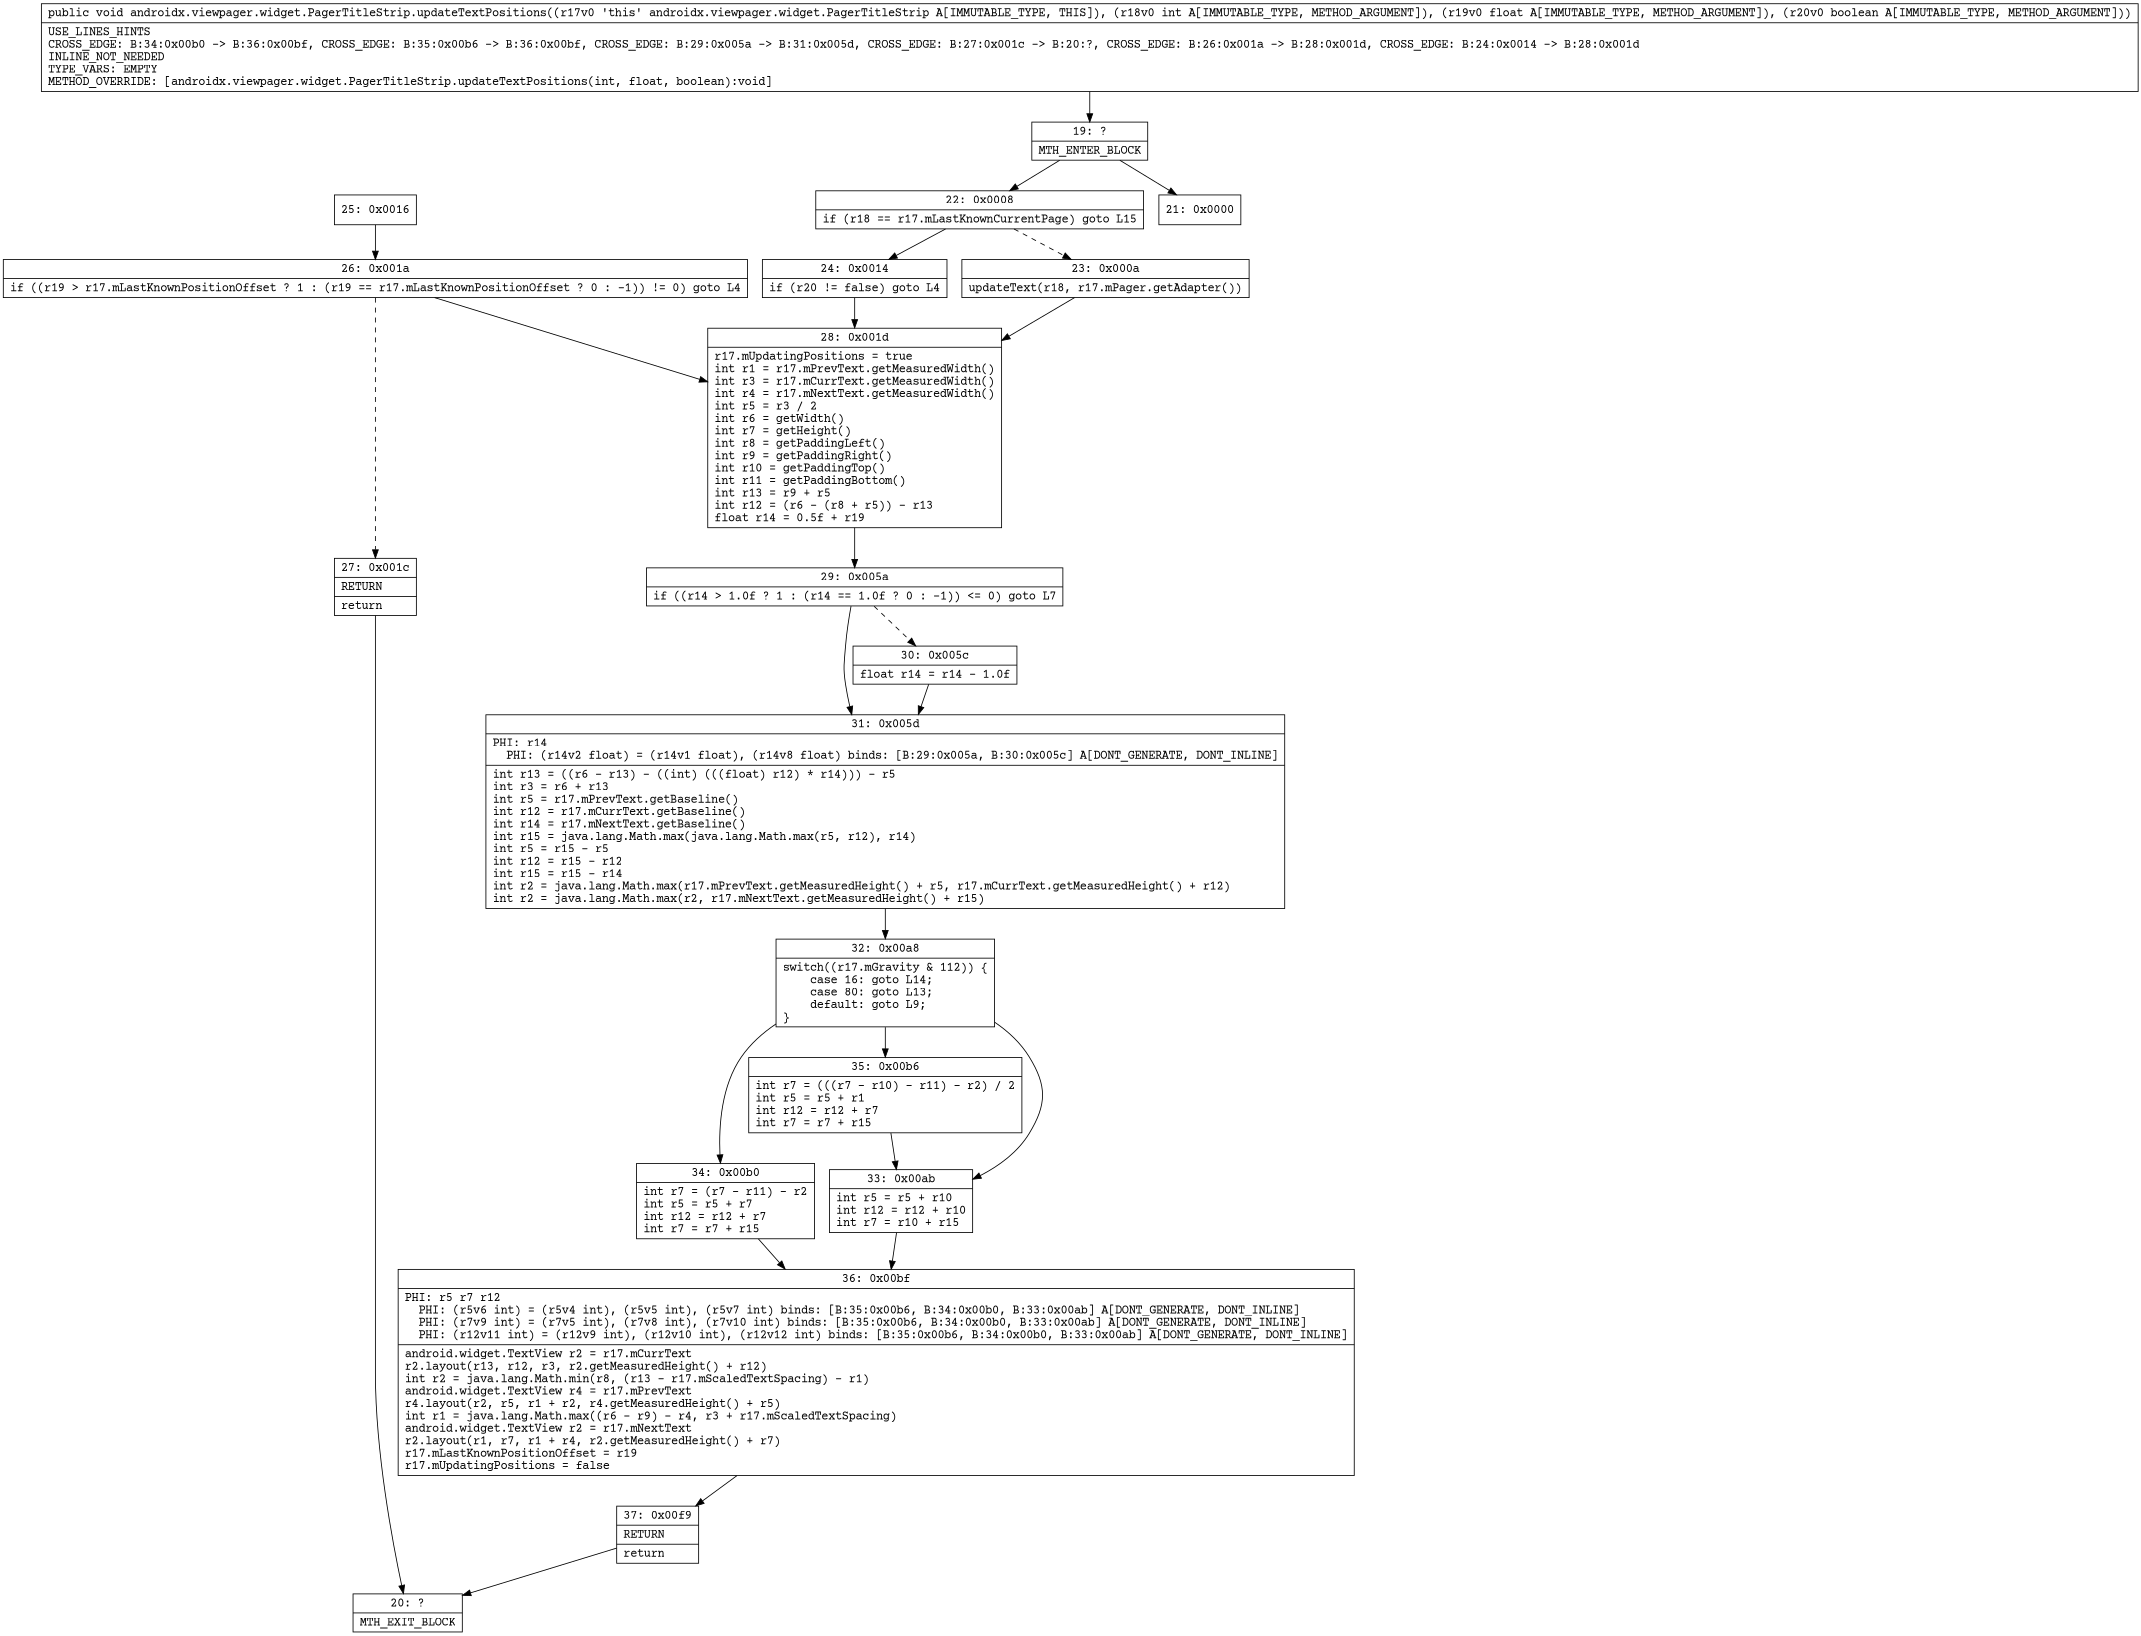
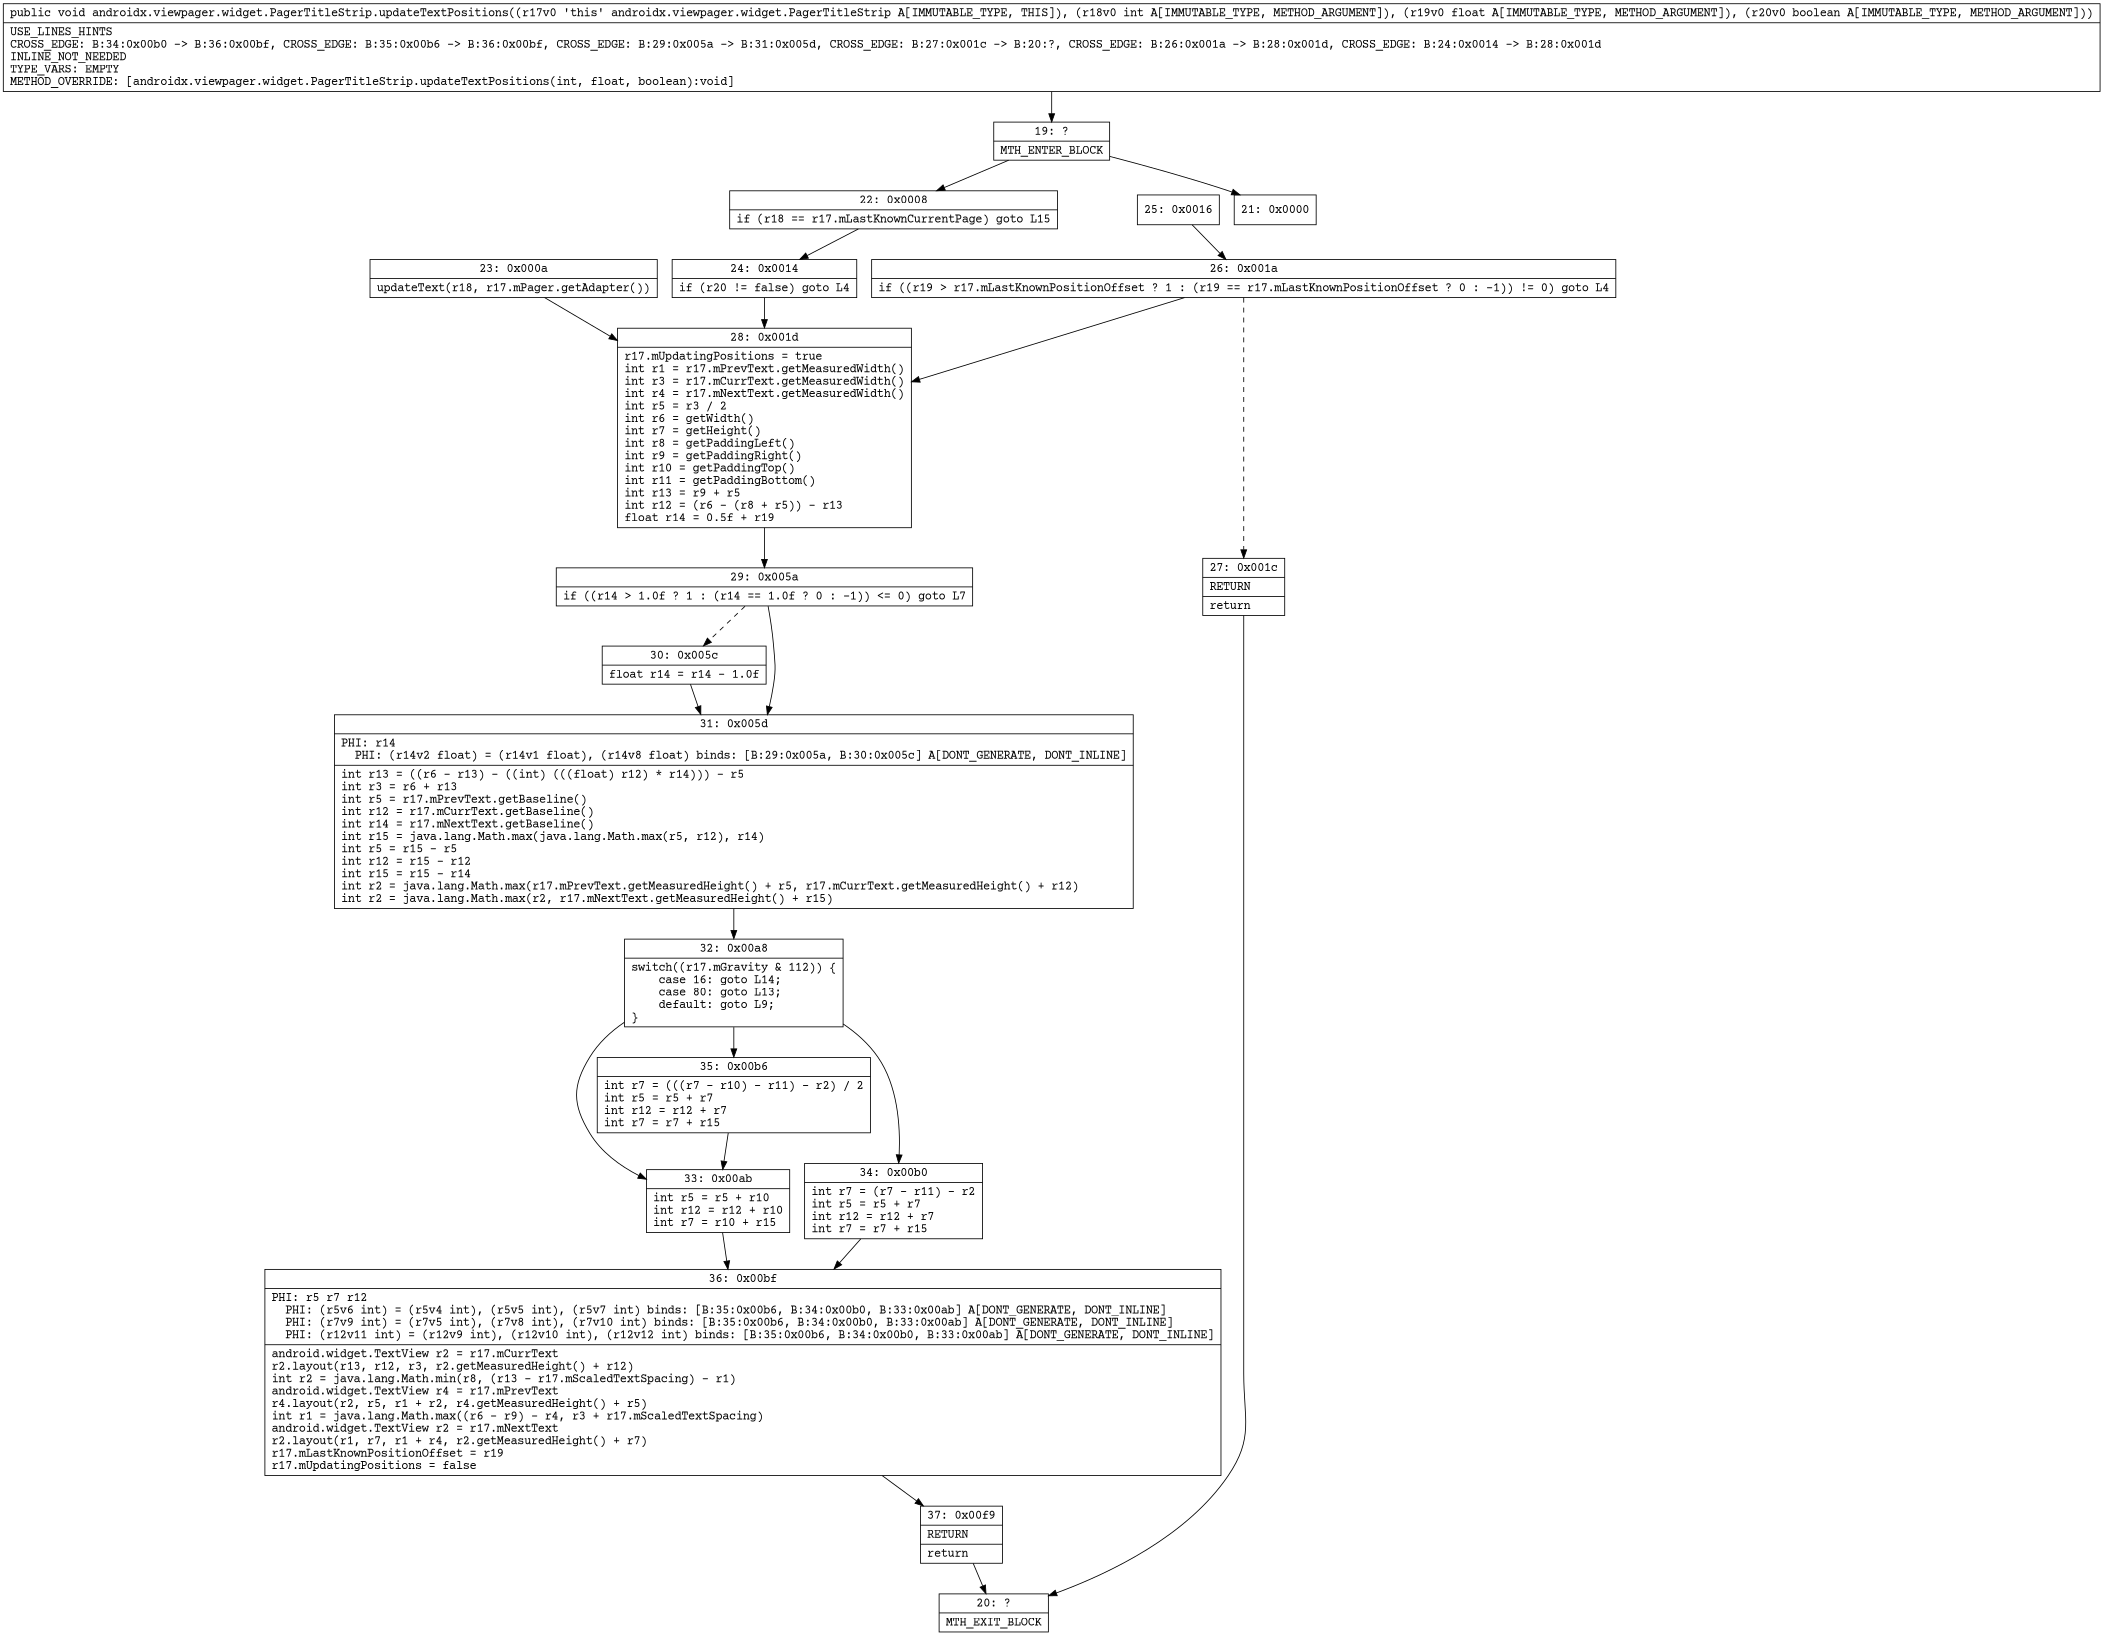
(1039, 242) -> none
(810, 1098) -> (659, 1098)
